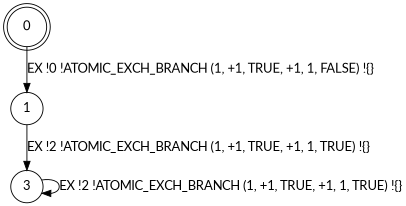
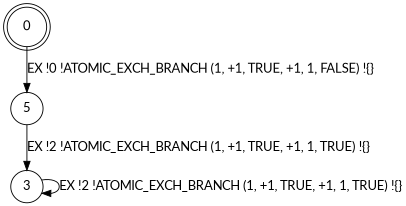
(27, 109) -> (27, 109)
